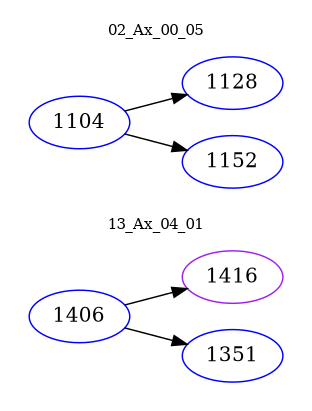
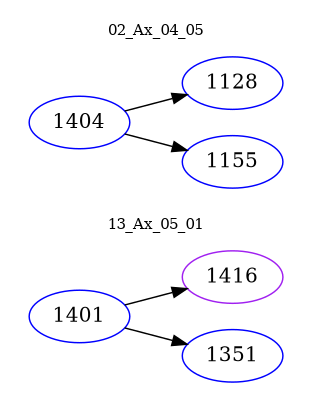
(156, 31) -> (156, 31)
(79, 122) -> (79, 122)
(233, 162) -> (233, 162)
(156, 225) -> (156, 225)
(79, 316) -> (79, 316)
